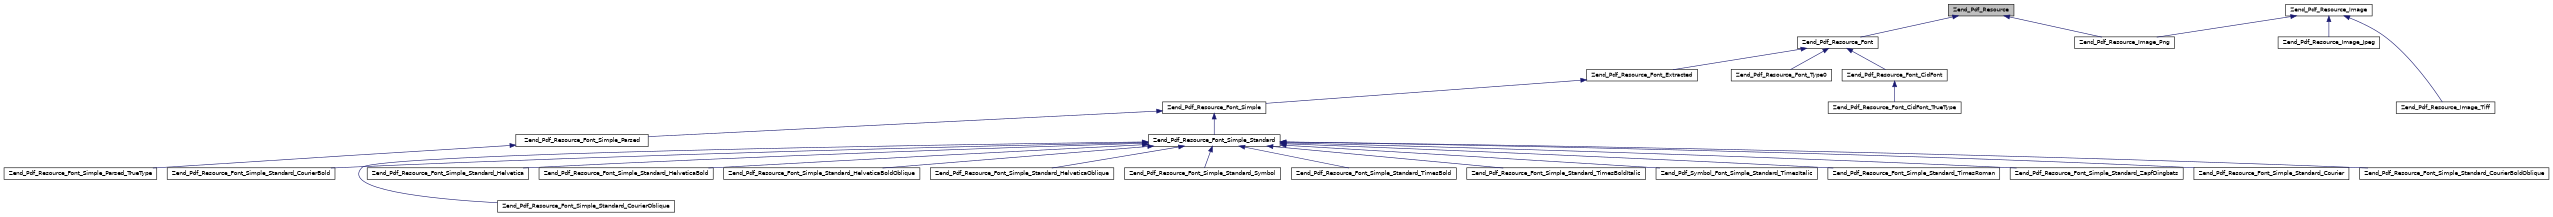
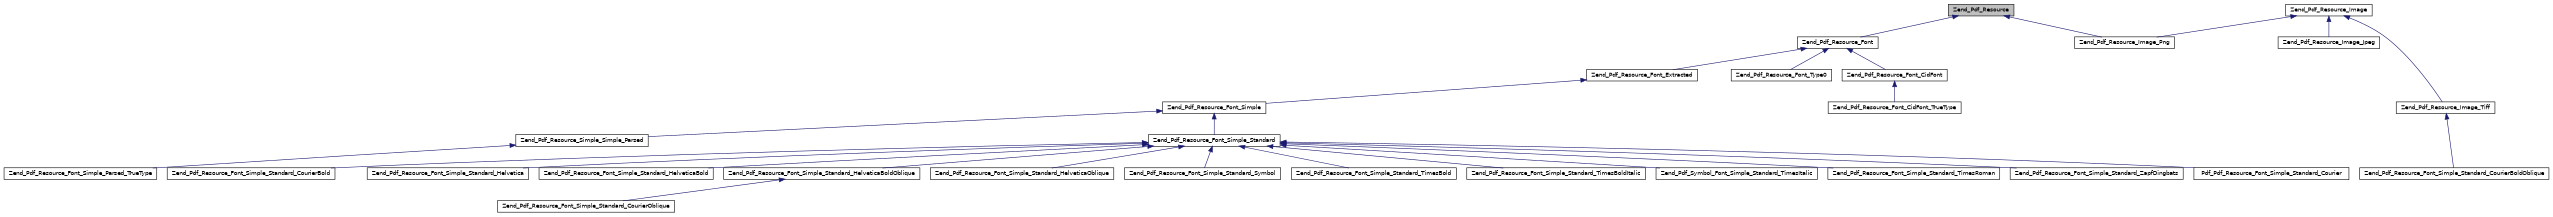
(582, 140) -> (582, 140)
(676, 151) -> (701, 190)
(1989, 156) -> (2450, 144)
(2271, 174) -> (2271, 174)
